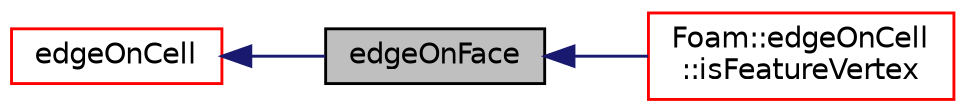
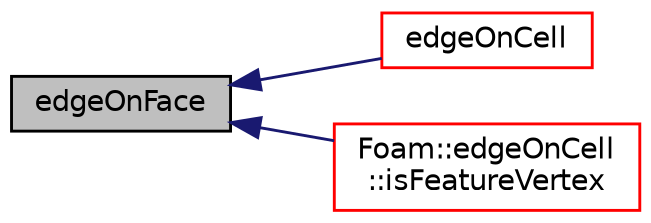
(288, 56) -> (321, 69)
